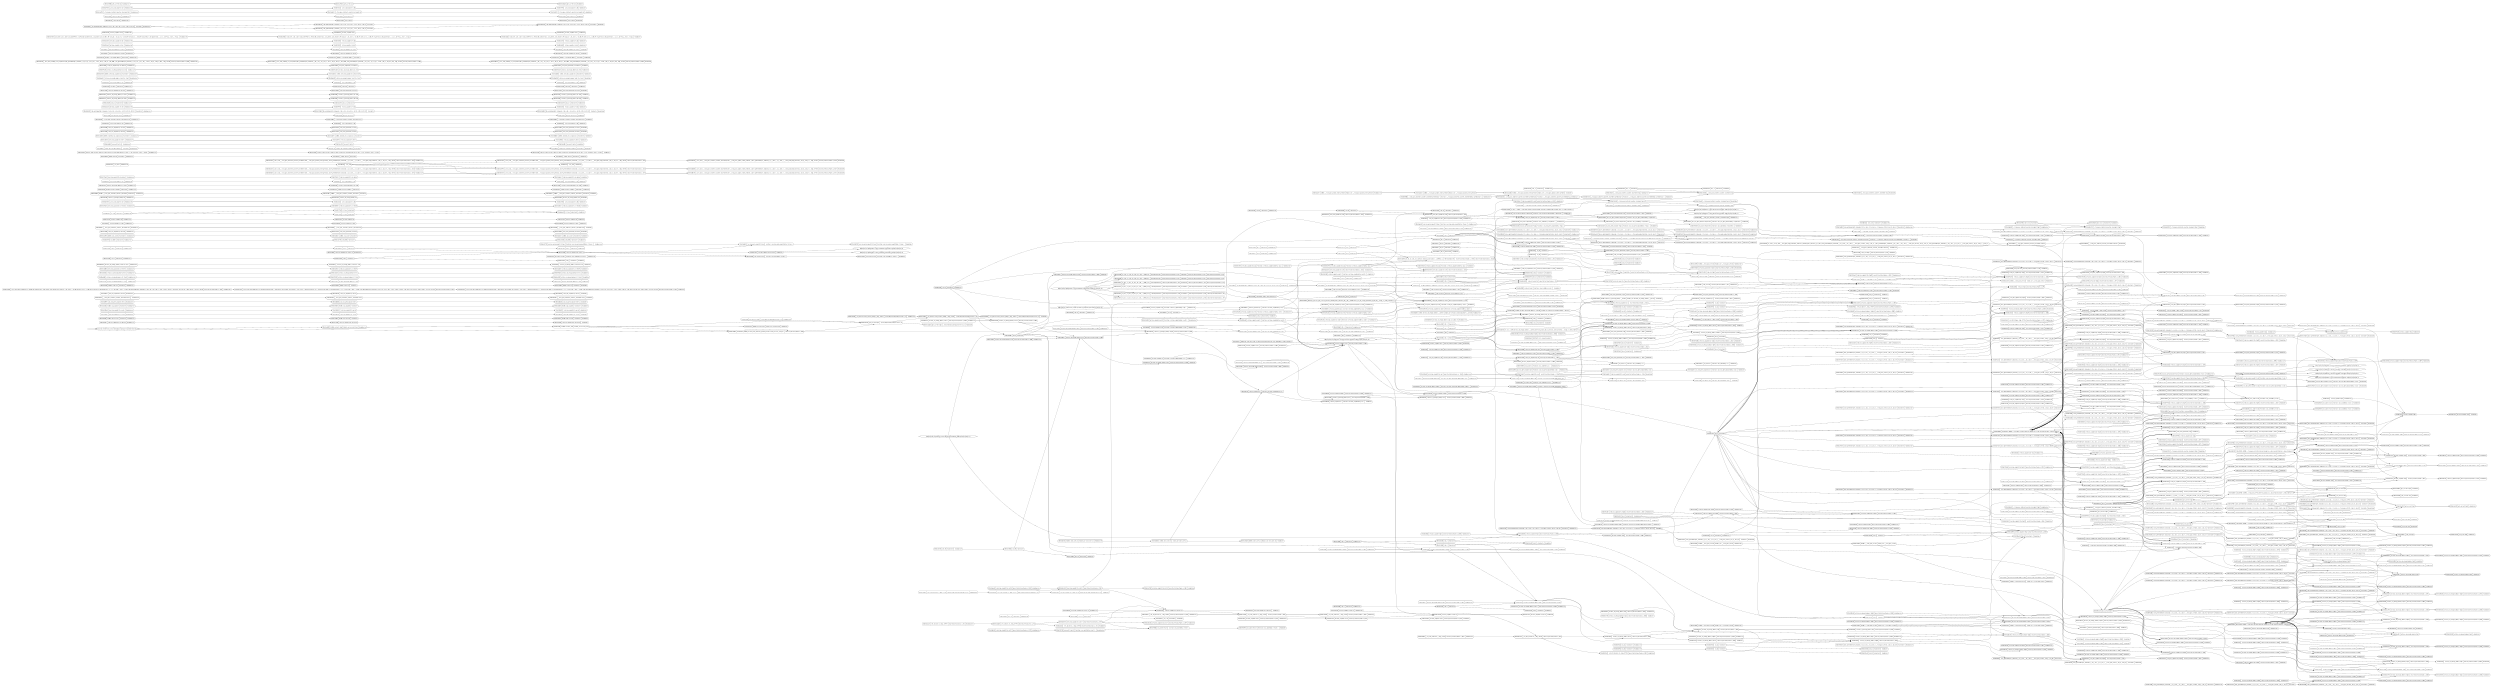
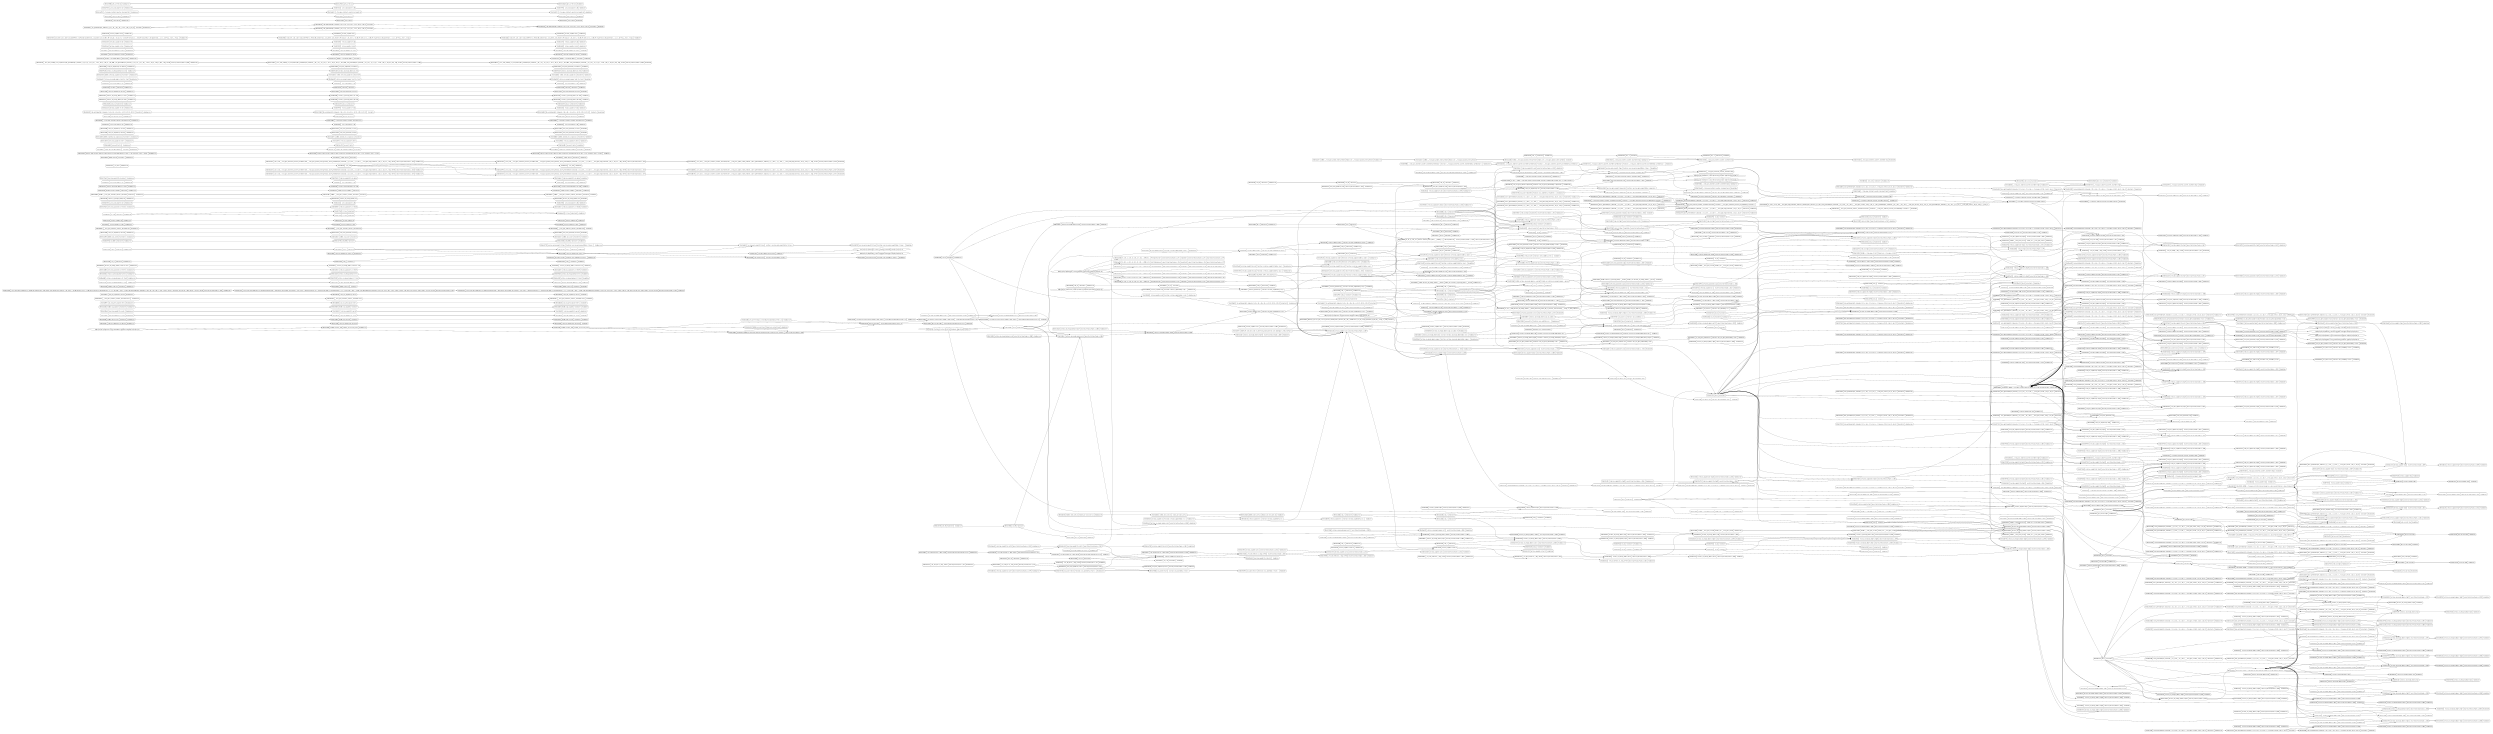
(1262, 362) -> none
